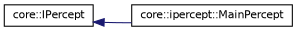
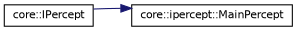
(118, 23) -> (107, 9)
